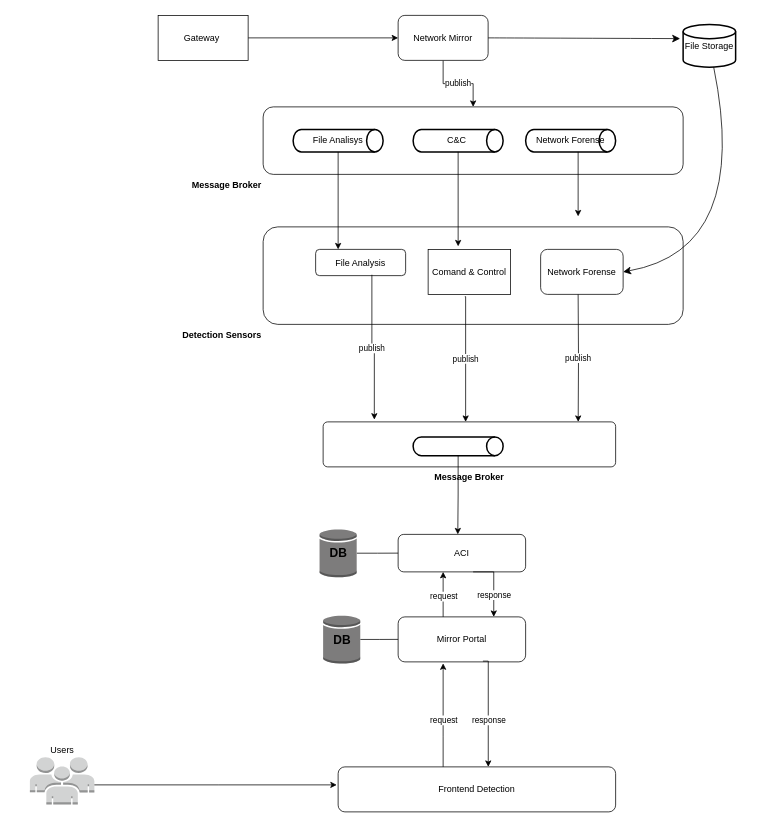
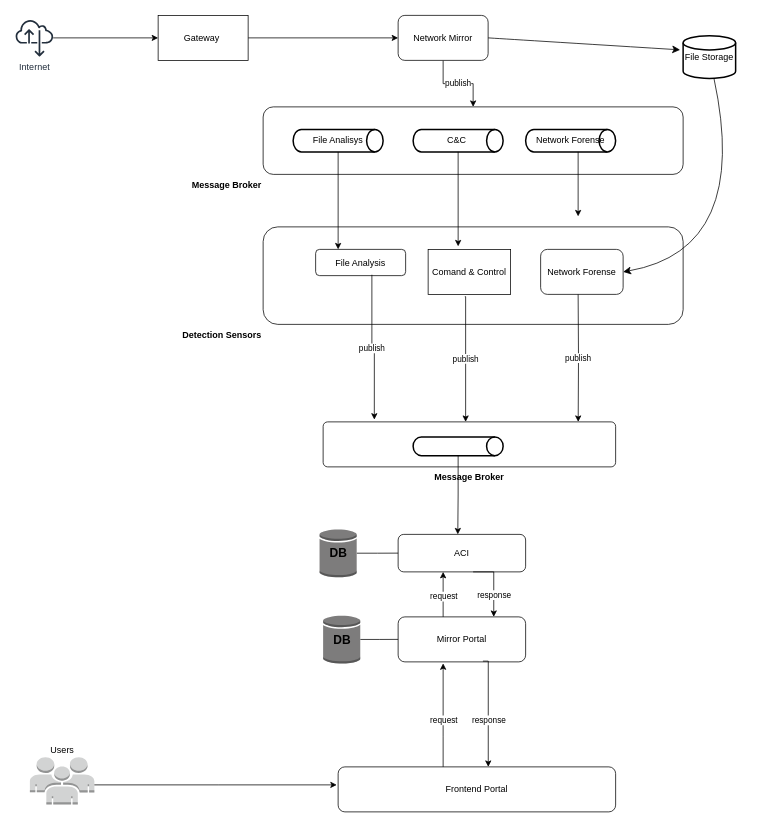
none -> (34, 38)
none -> (151, 38)
(709, 46) -> (709, 57)
(477, 789) -> (477, 789)
